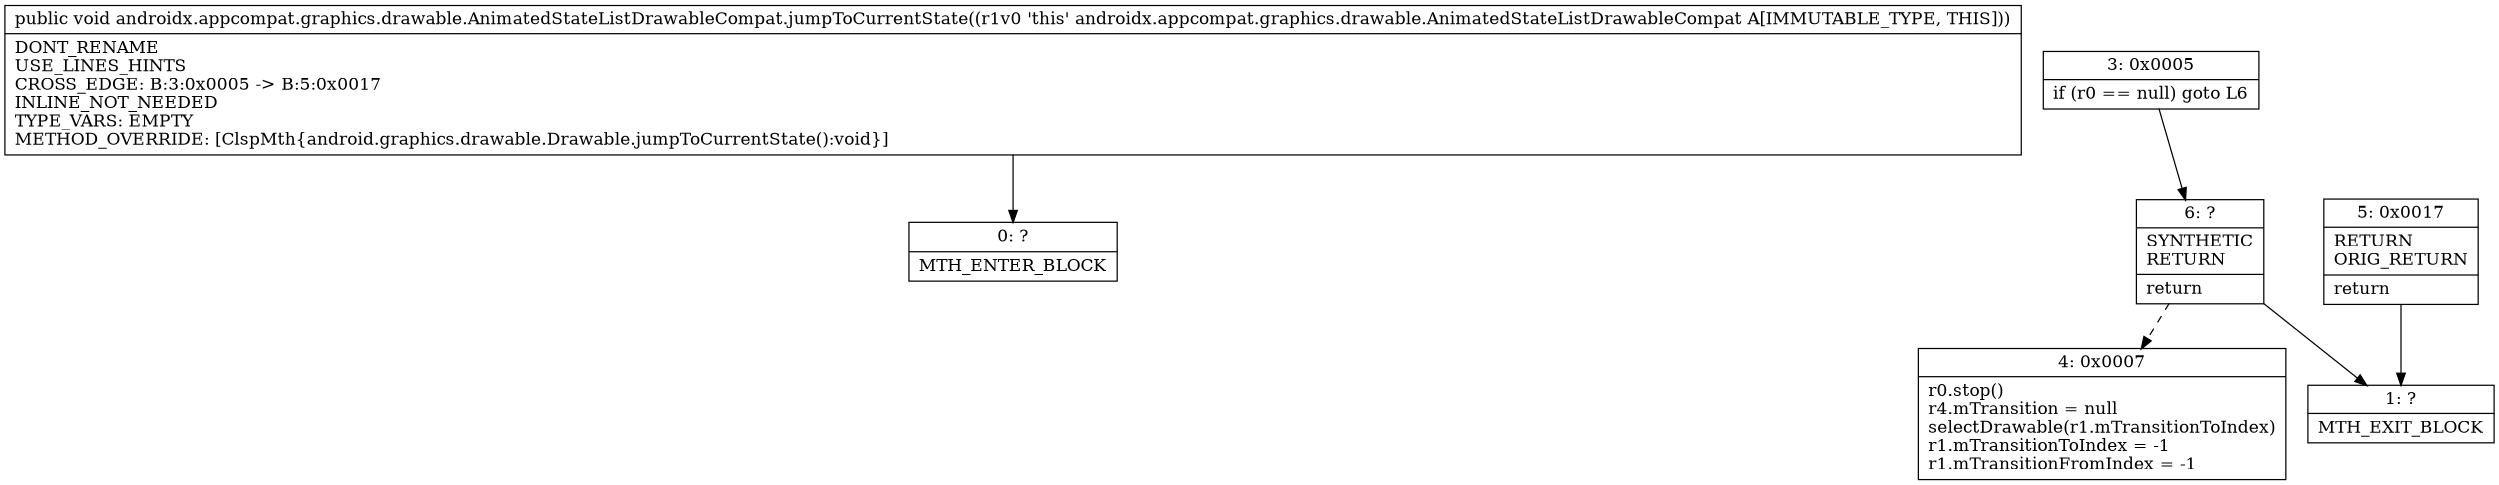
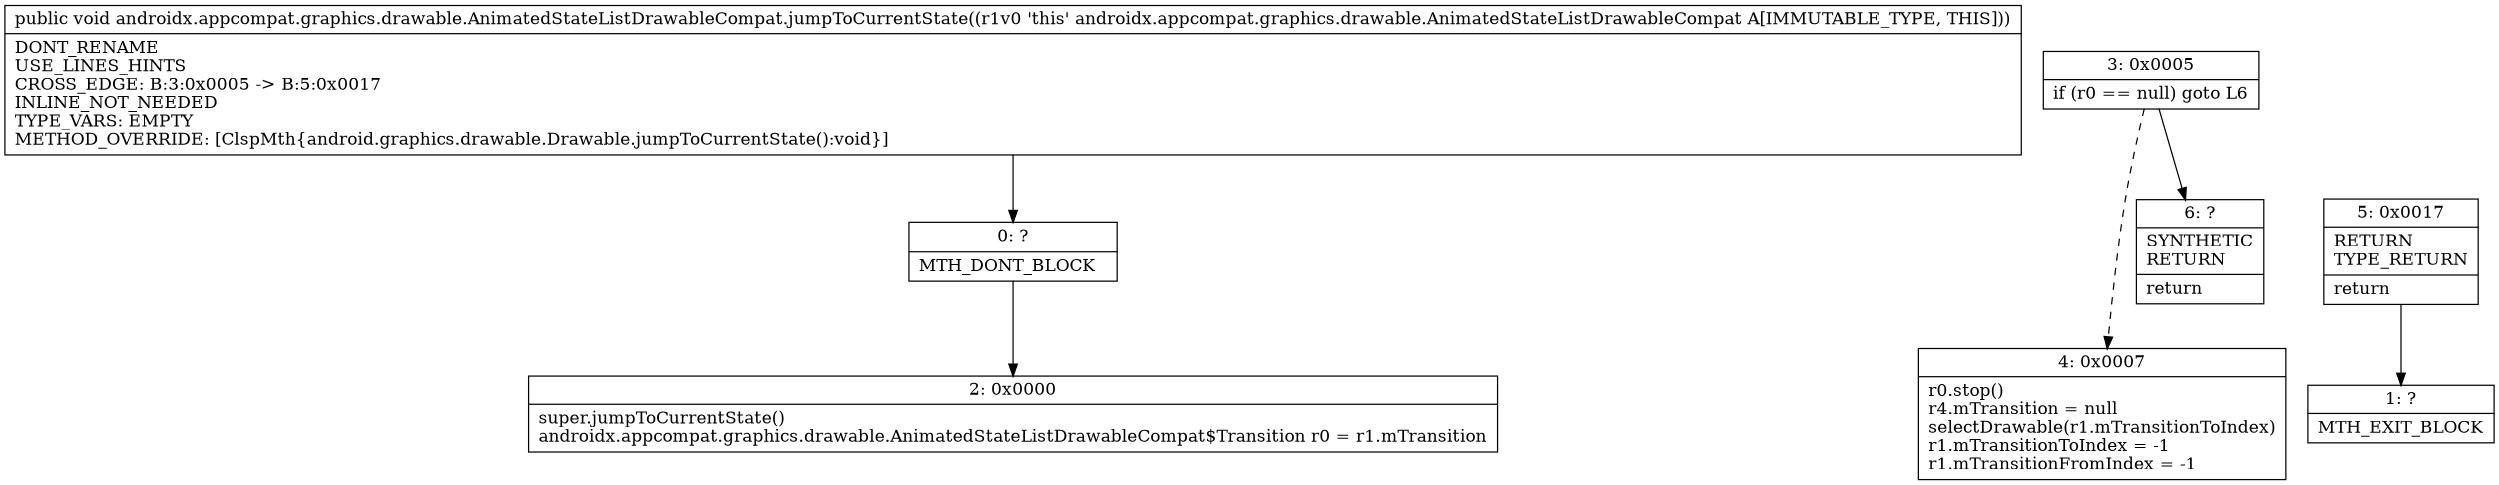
(2401, 260) -> (2401, 260)
(1013, 266) -> (1008, 266)
(2158, 321) -> (2122, 222)
(2311, 341) -> none
none -> (1013, 414)
